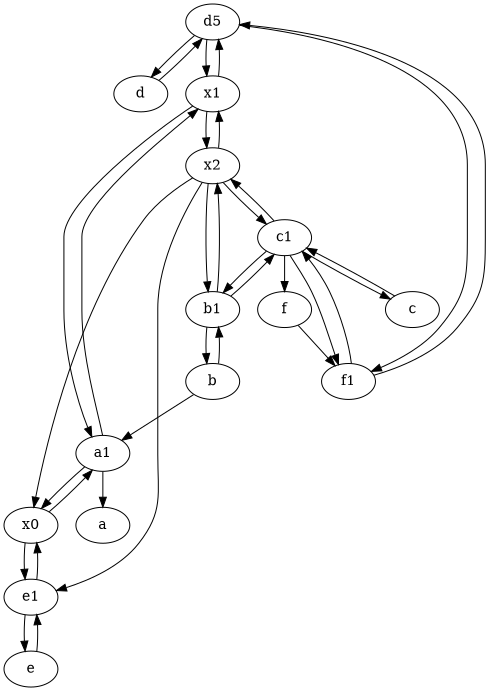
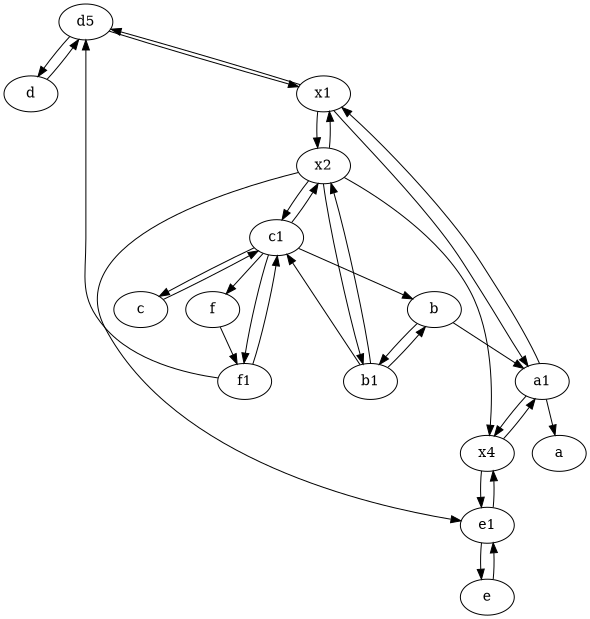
(463, 141) -> none
(248, 268) -> (346, 269)
(31, 525) -> (487, 453)
